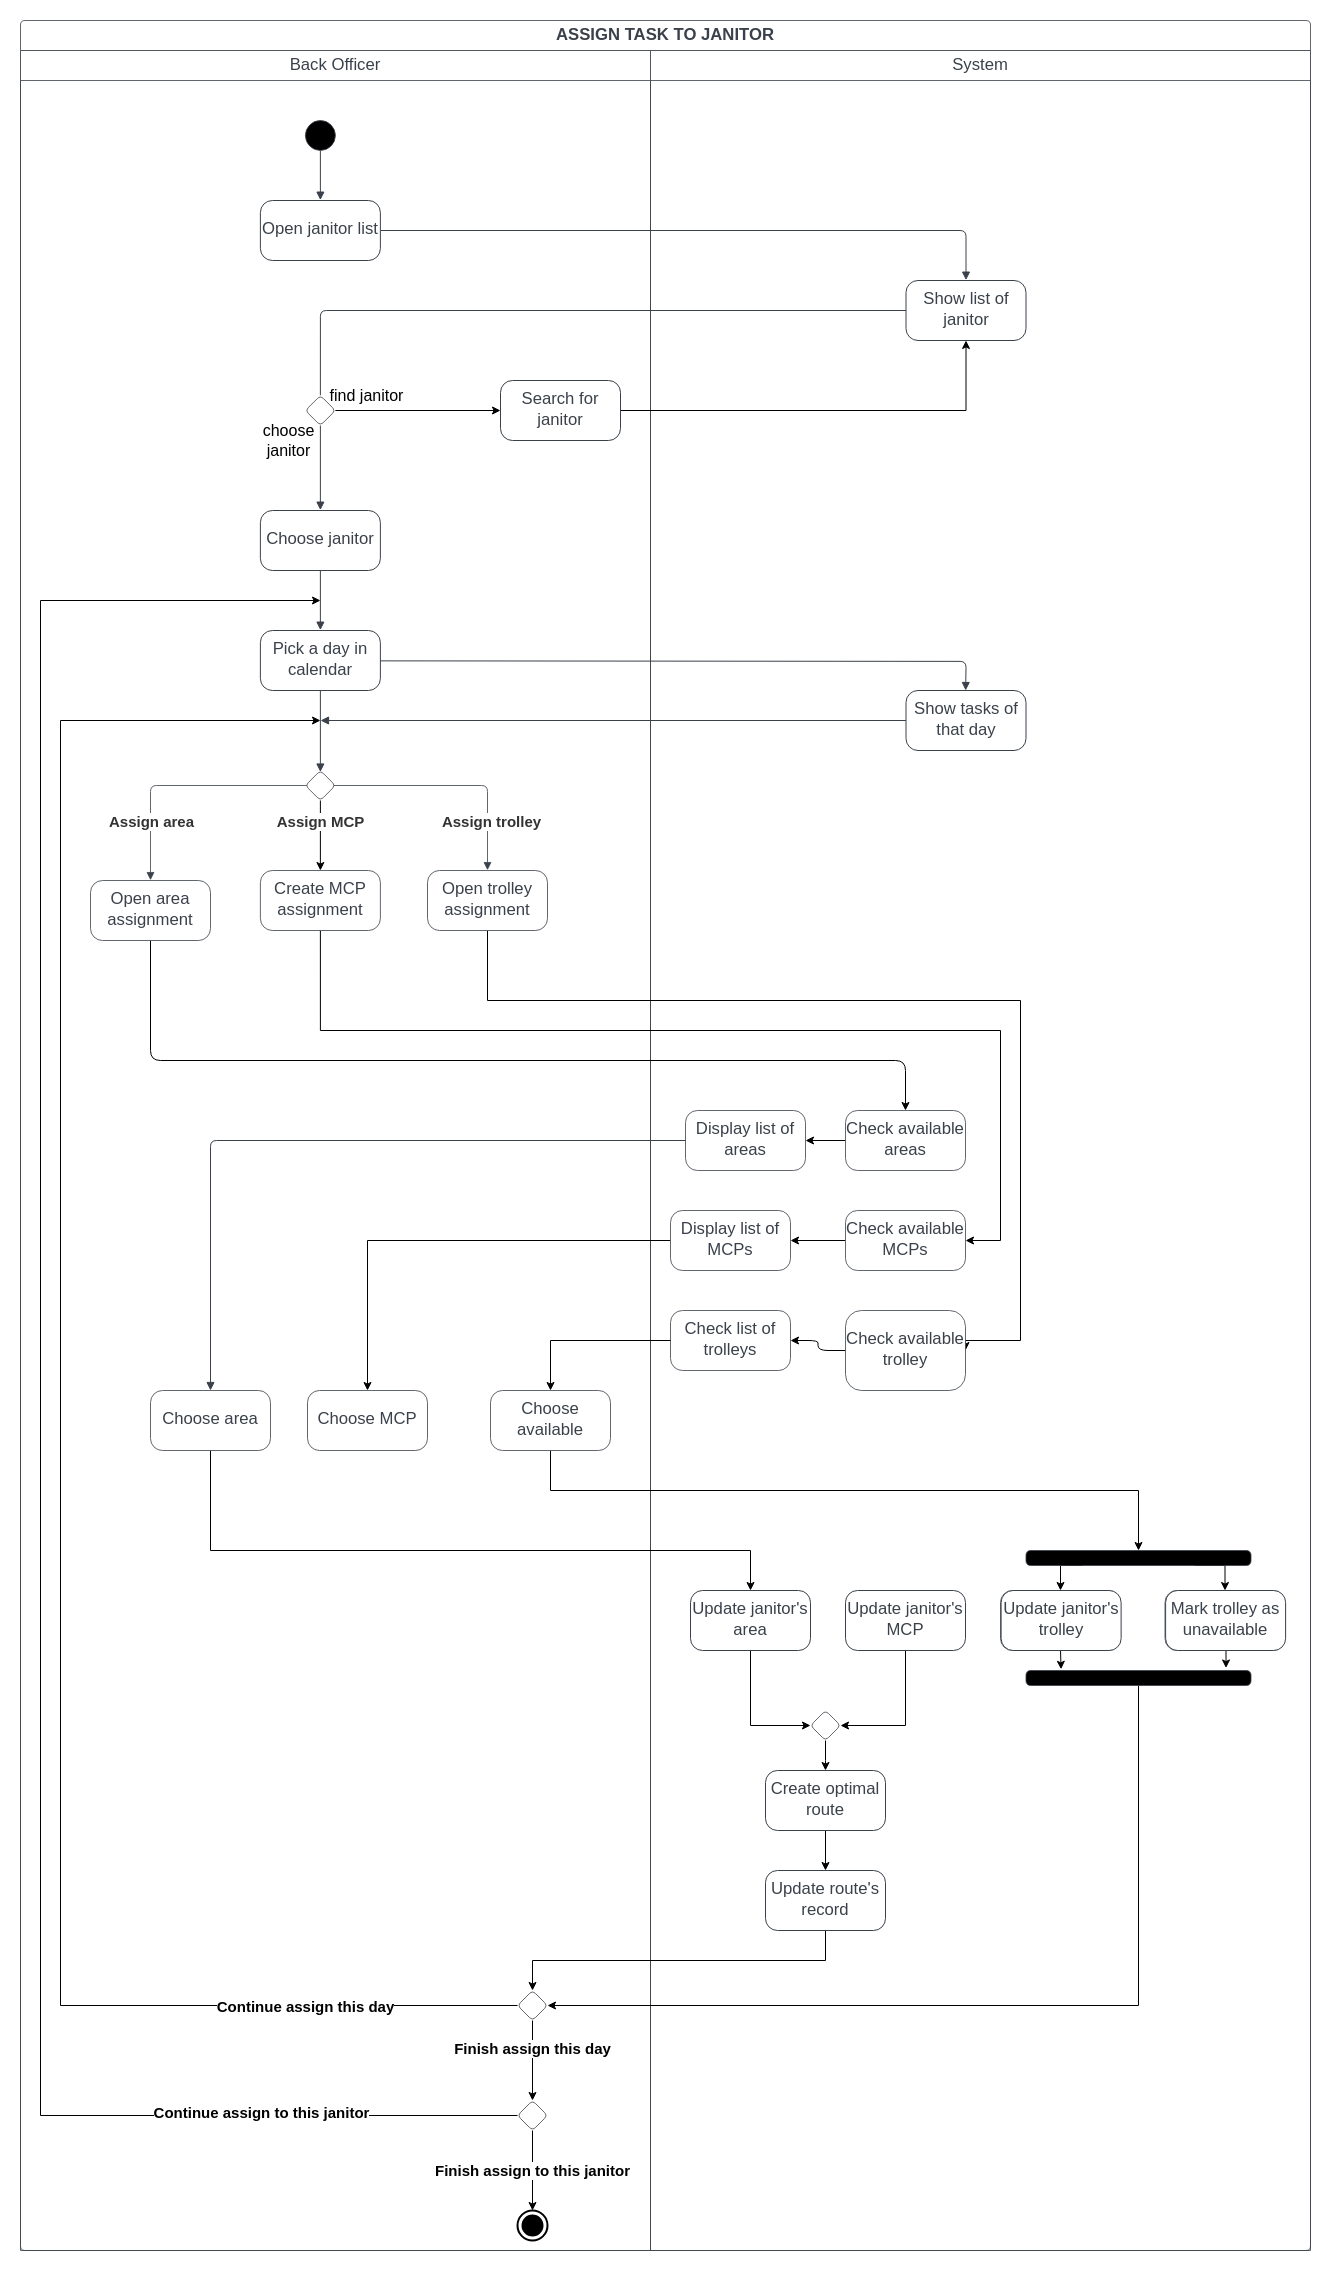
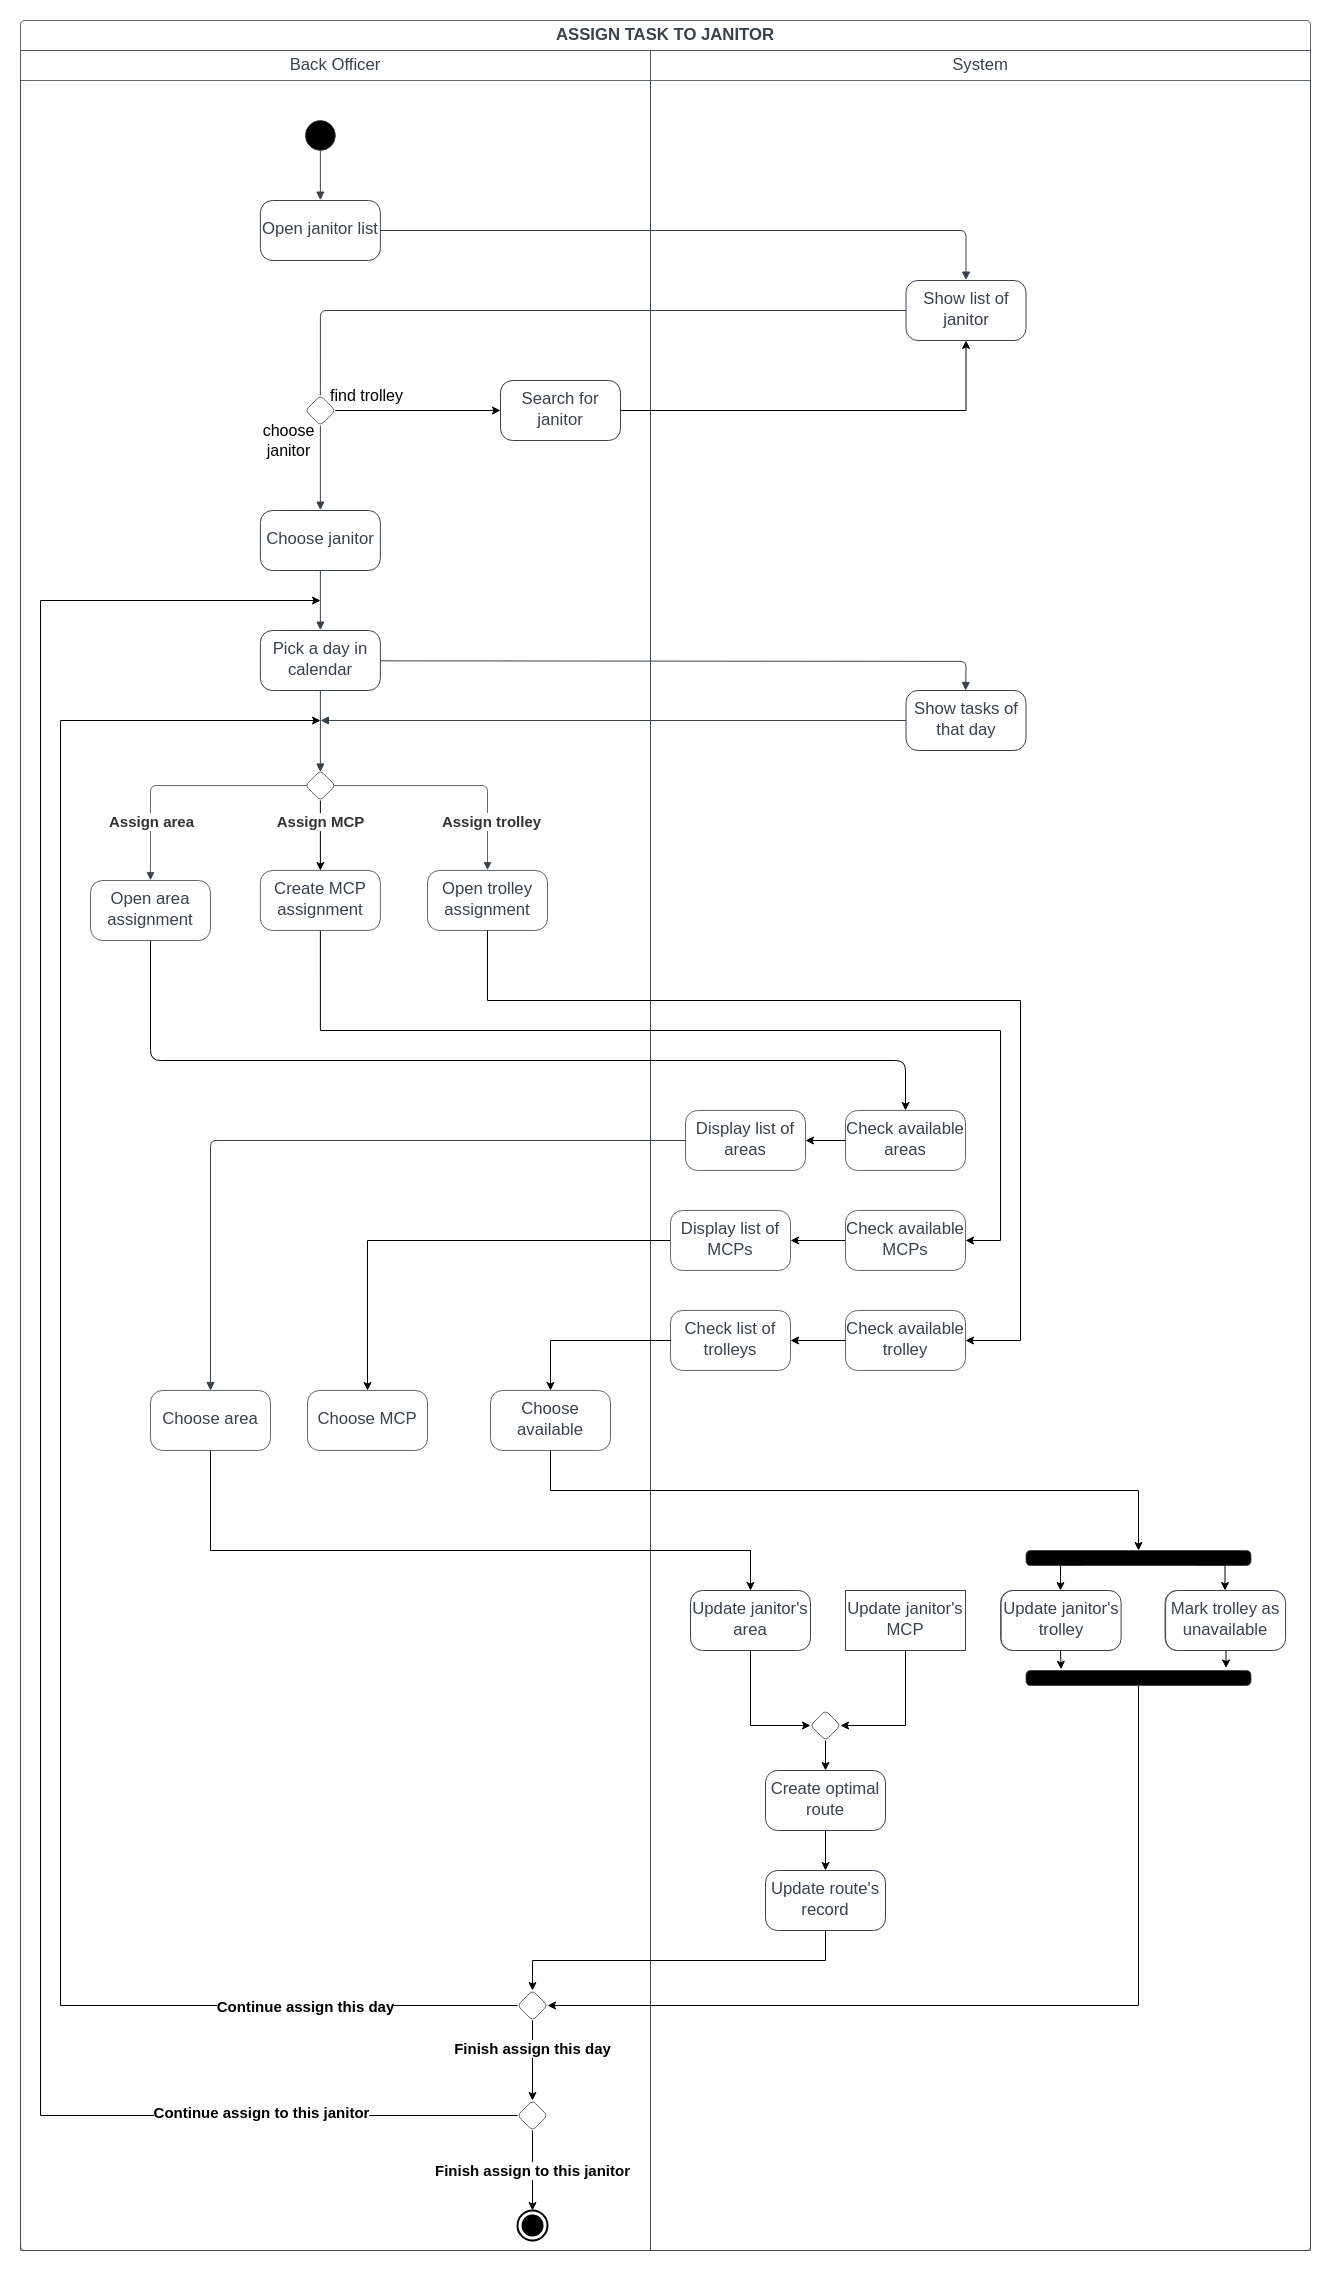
(367, 396) -> (367, 396)
(906, 1351) -> (906, 1341)
(906, 1621) -> (906, 1621)
